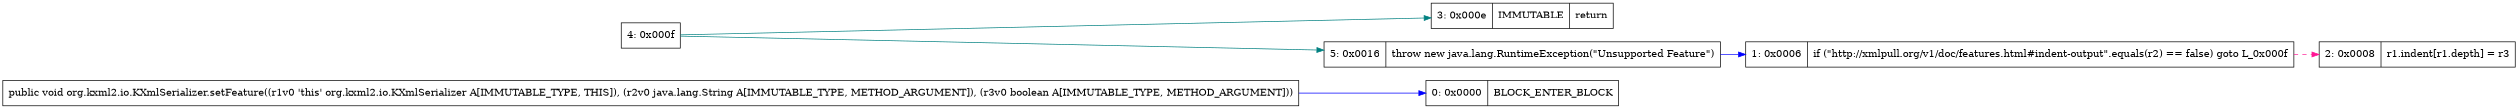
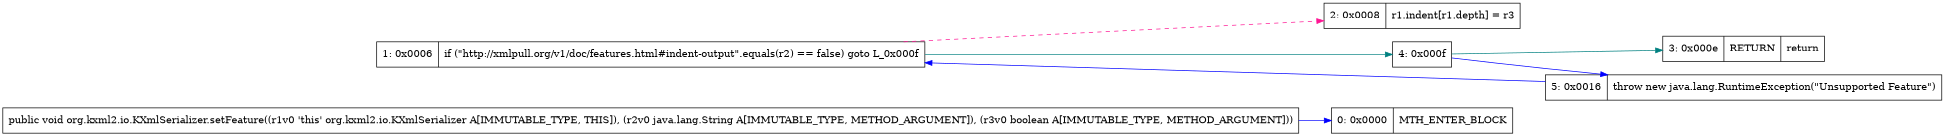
(1531, 15) -> (1752, 48)
(999, 43) -> (1526, 66)
none -> (1155, 54)
(1553, 93) -> (1453, 120)
